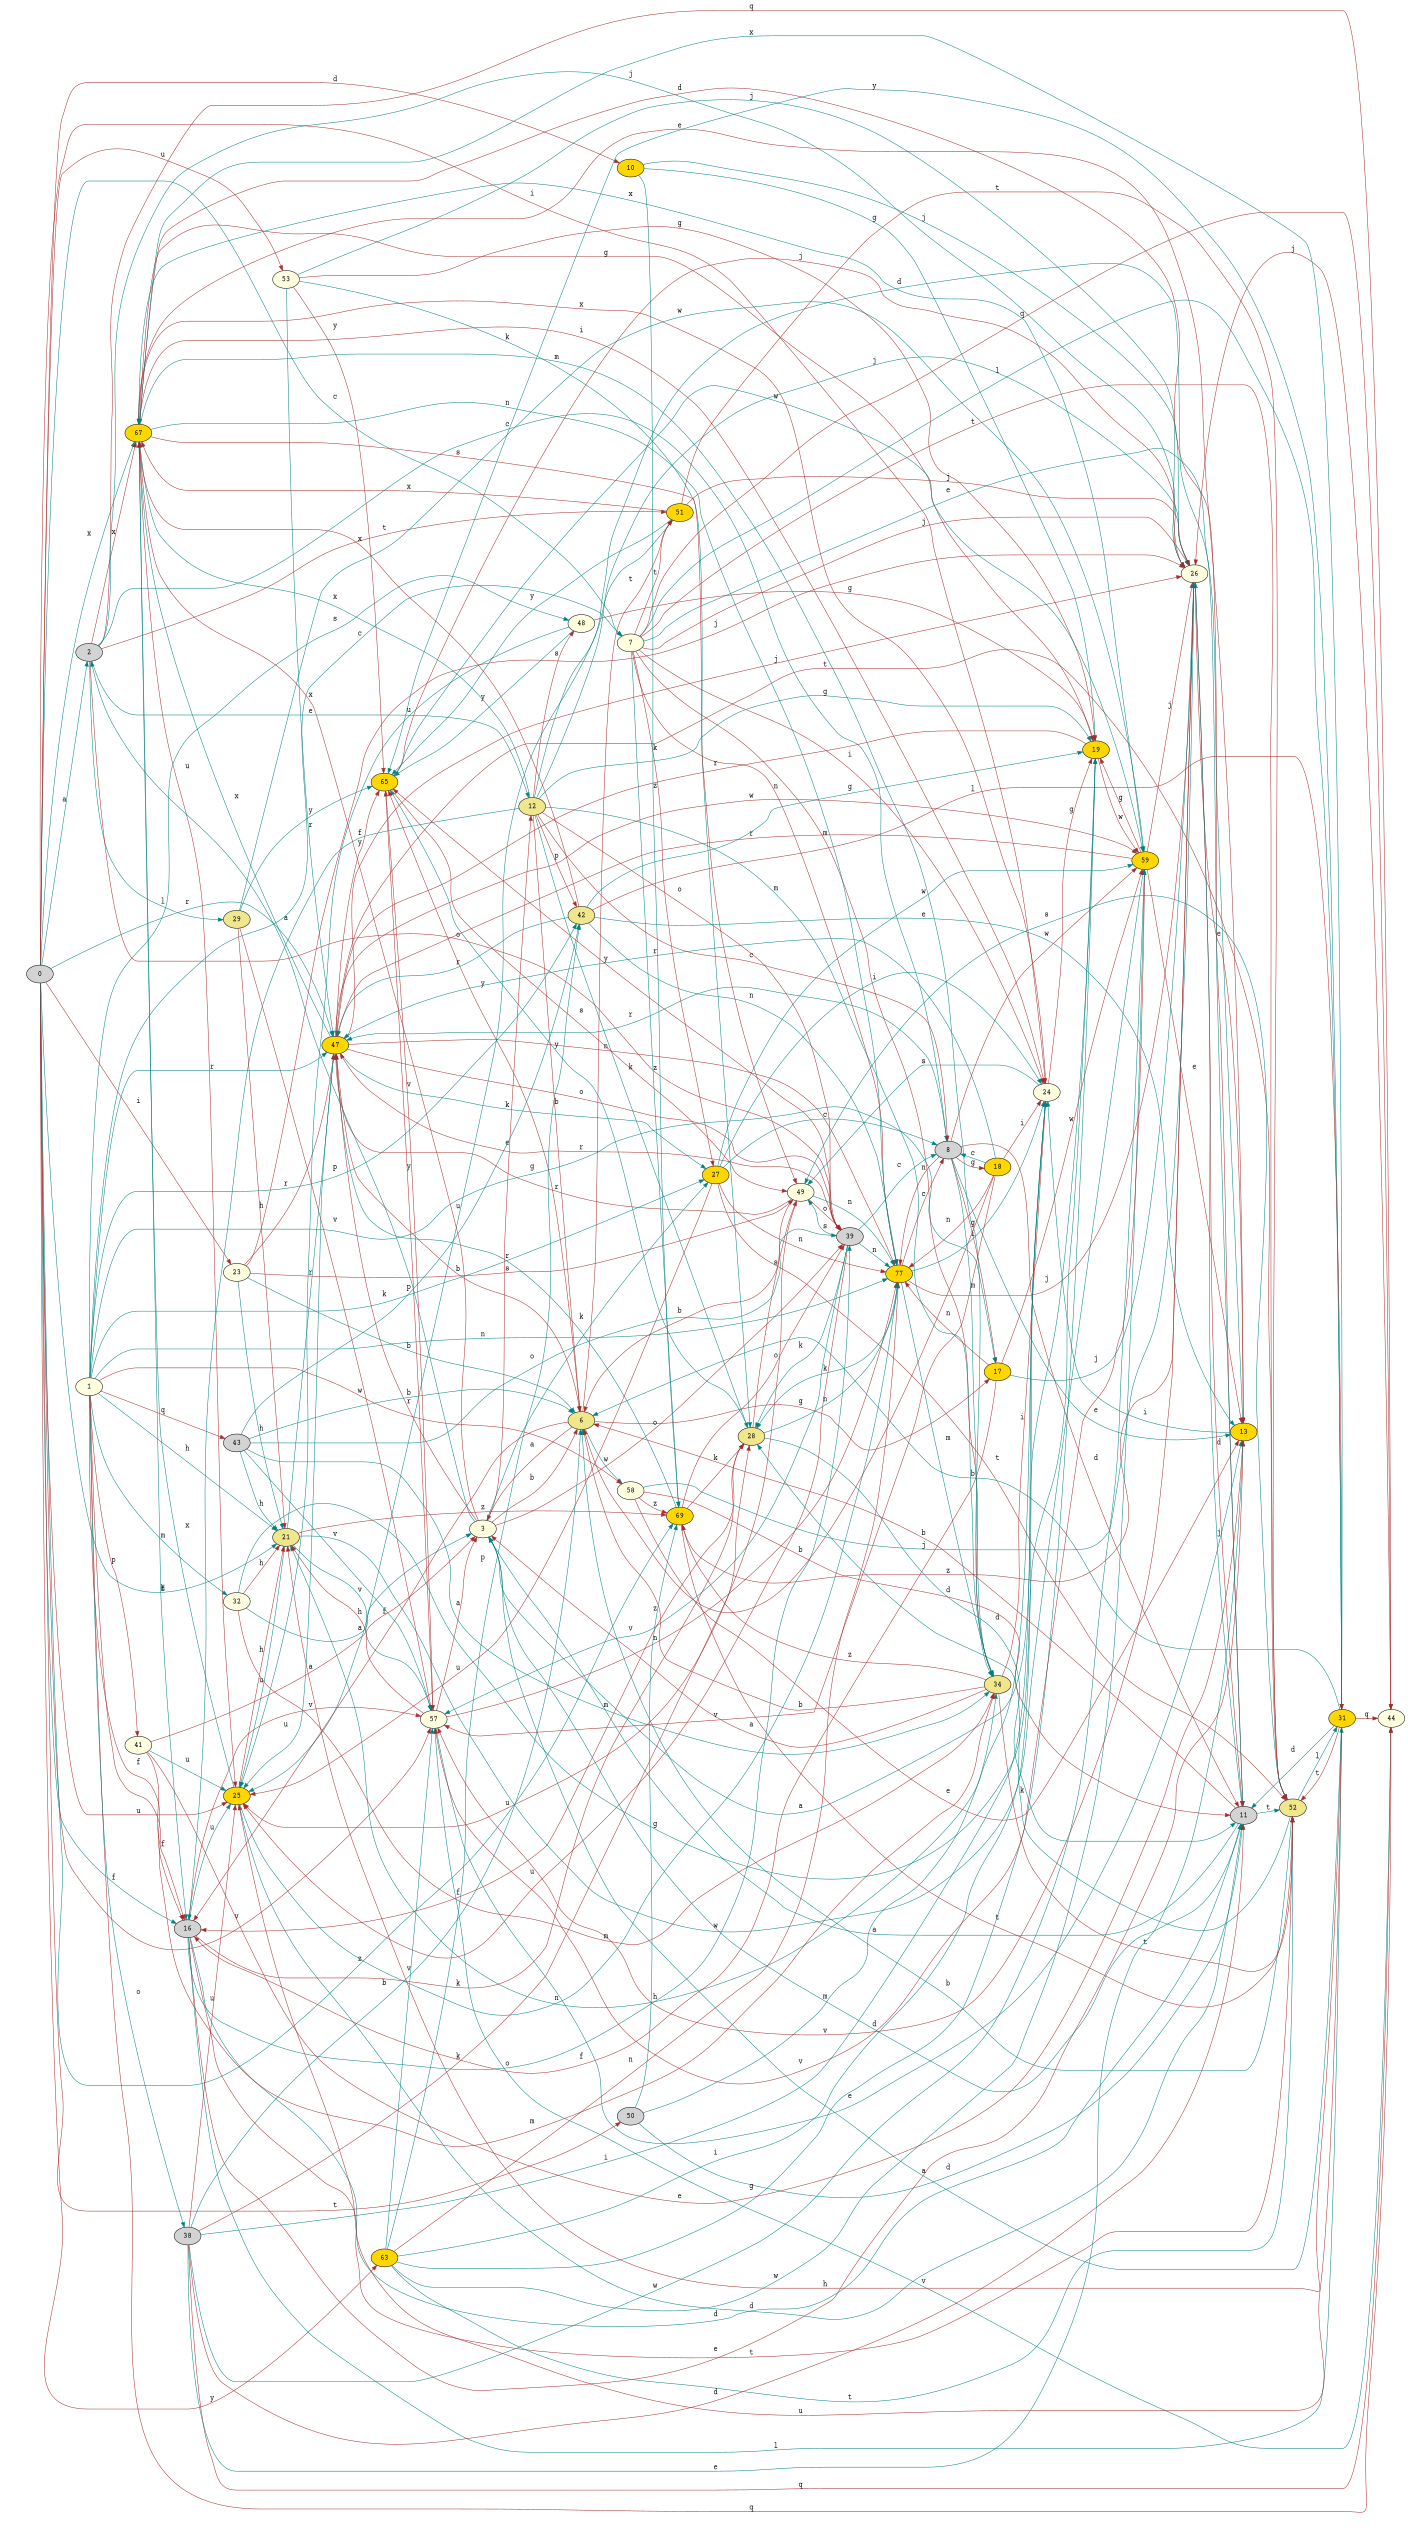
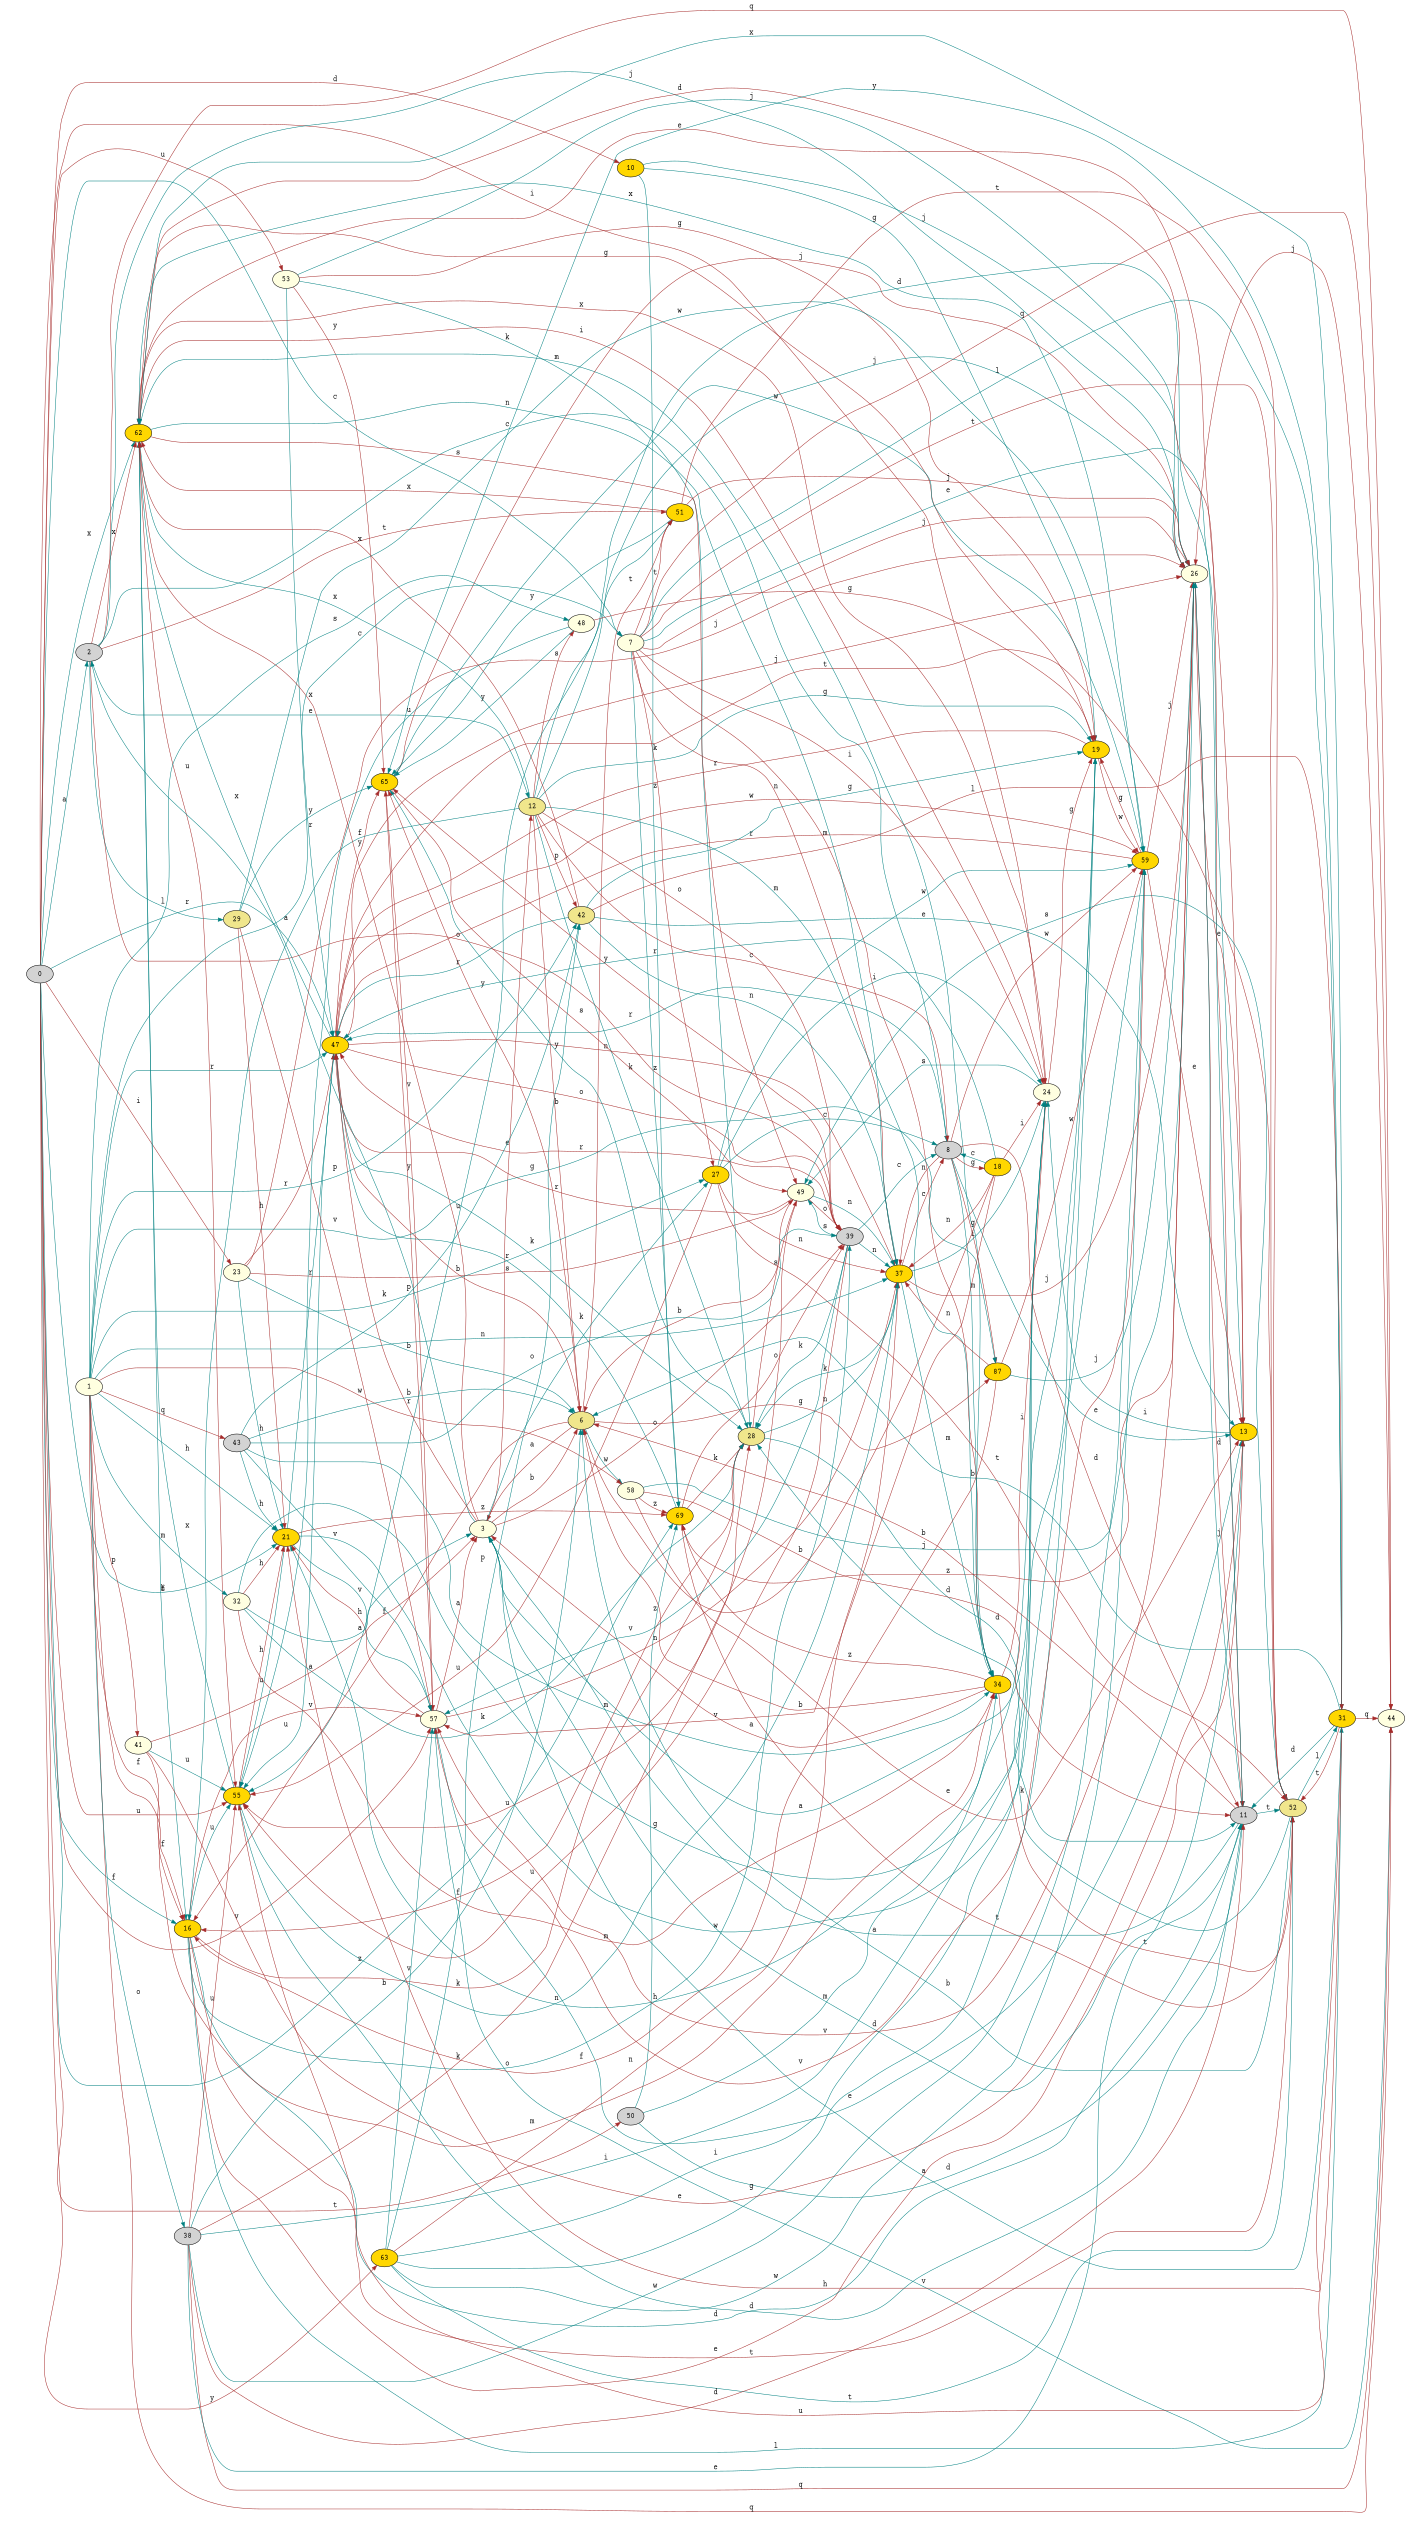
(138, 433) -> (138, 433)
(503, 1108) -> (515, 1243)
(899, 1274) -> (899, 1274)
(998, 1372) -> (998, 1372)
(286, 1537) -> (286, 1537)
(998, 1685) -> (998, 1685)
none -> (500, 1719)
(237, 1796) -> (237, 1796)
(188, 1929) -> (188, 1929)
